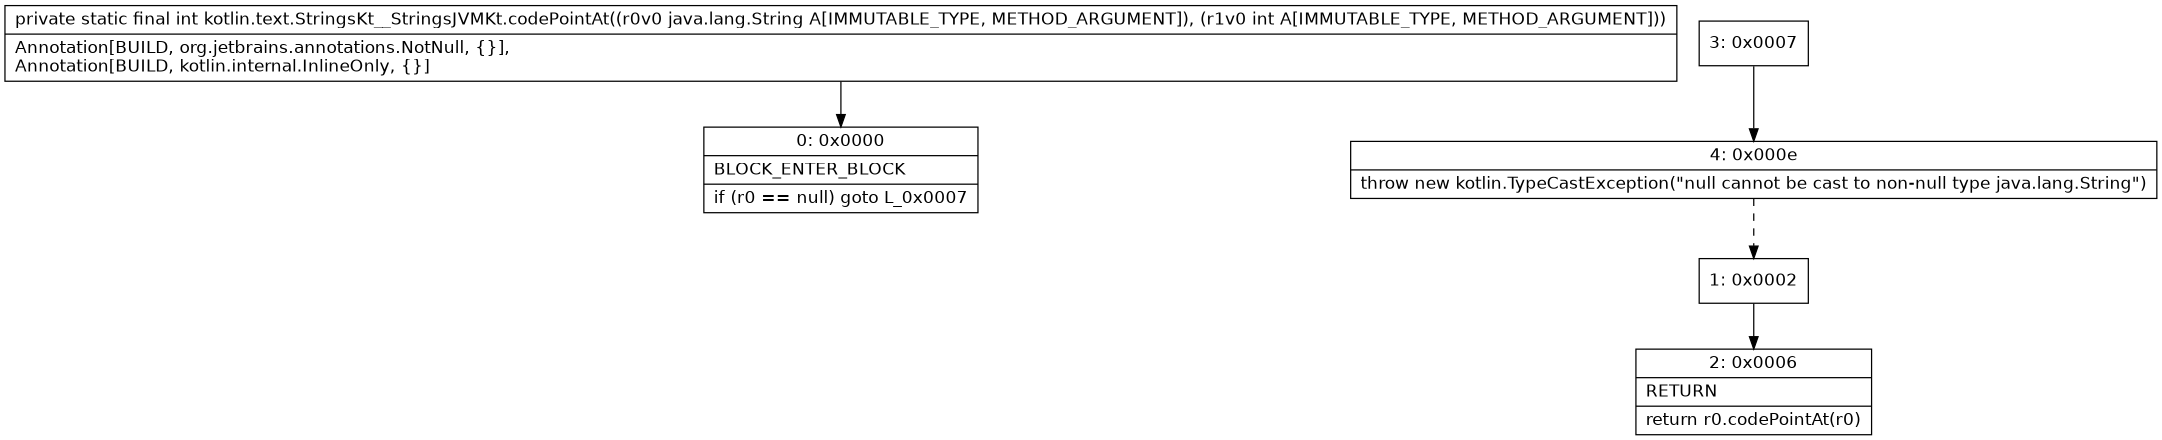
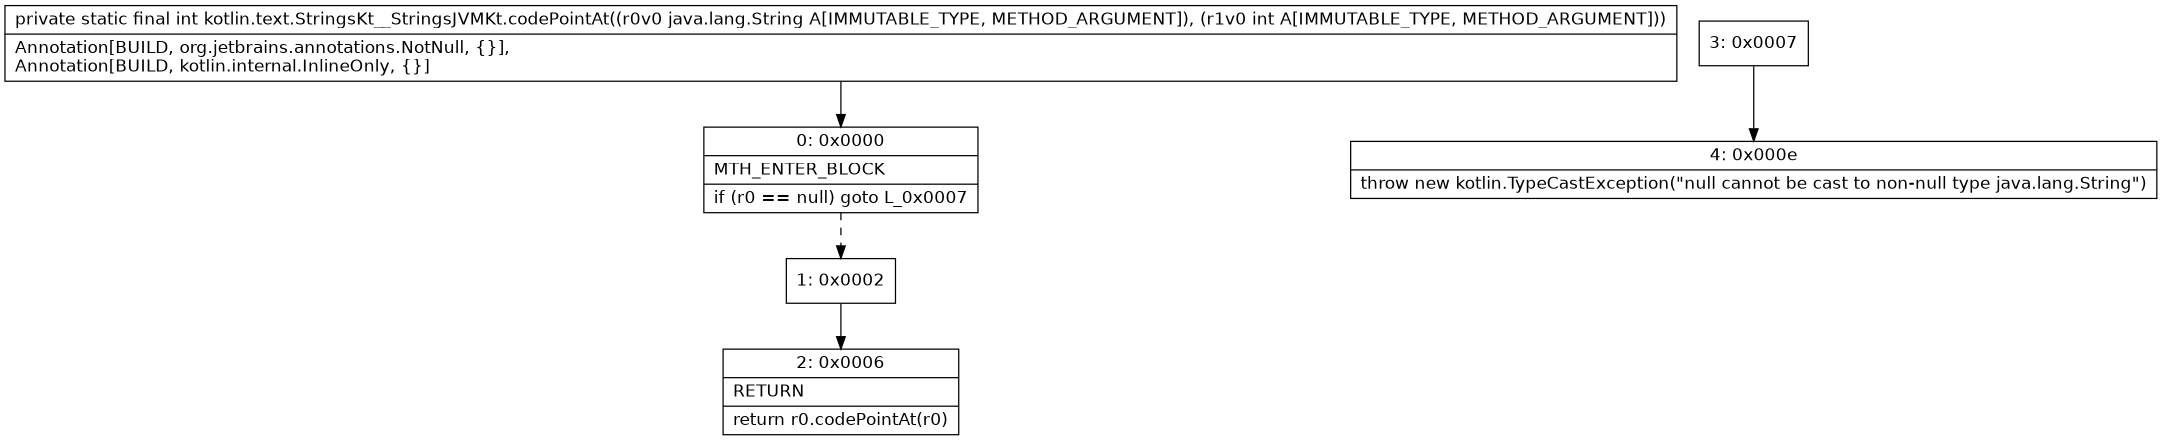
(810, 169) -> (800, 169)
(1754, 222) -> (841, 229)
